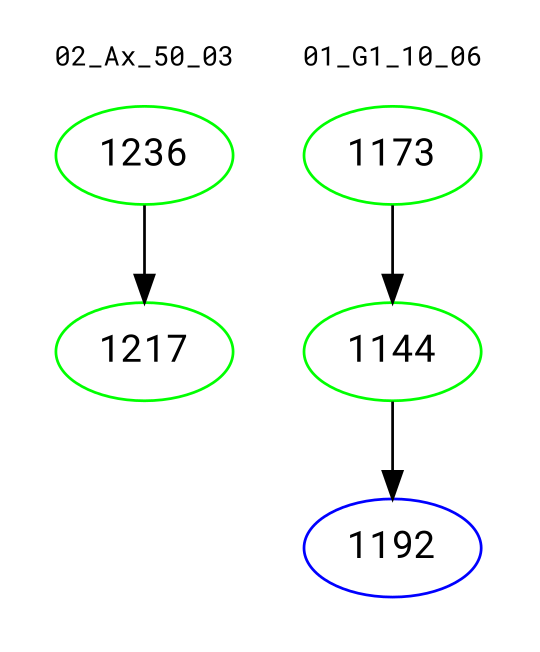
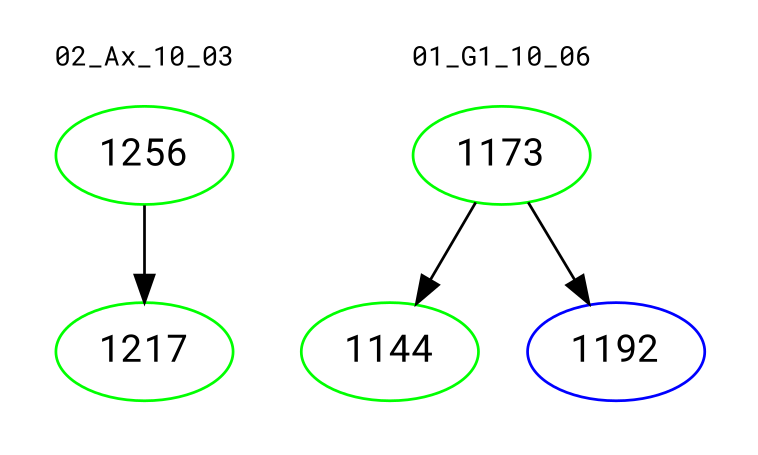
(146, 59) -> (146, 59)
(144, 155) -> (144, 155)
(393, 436) -> (551, 241)
